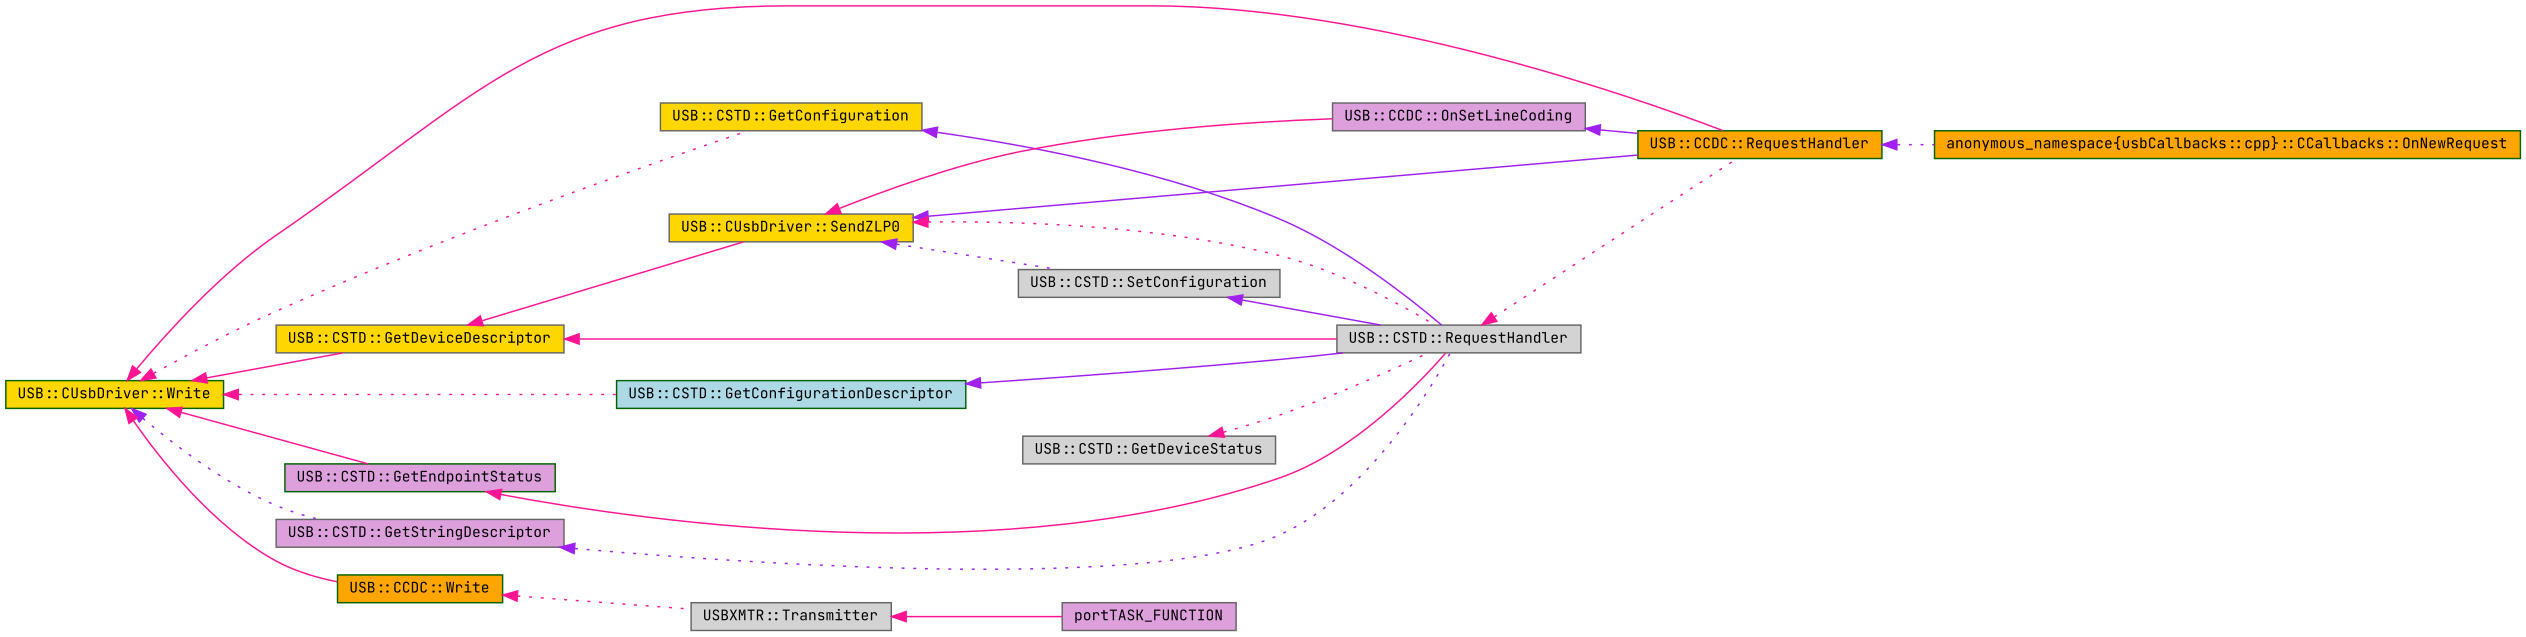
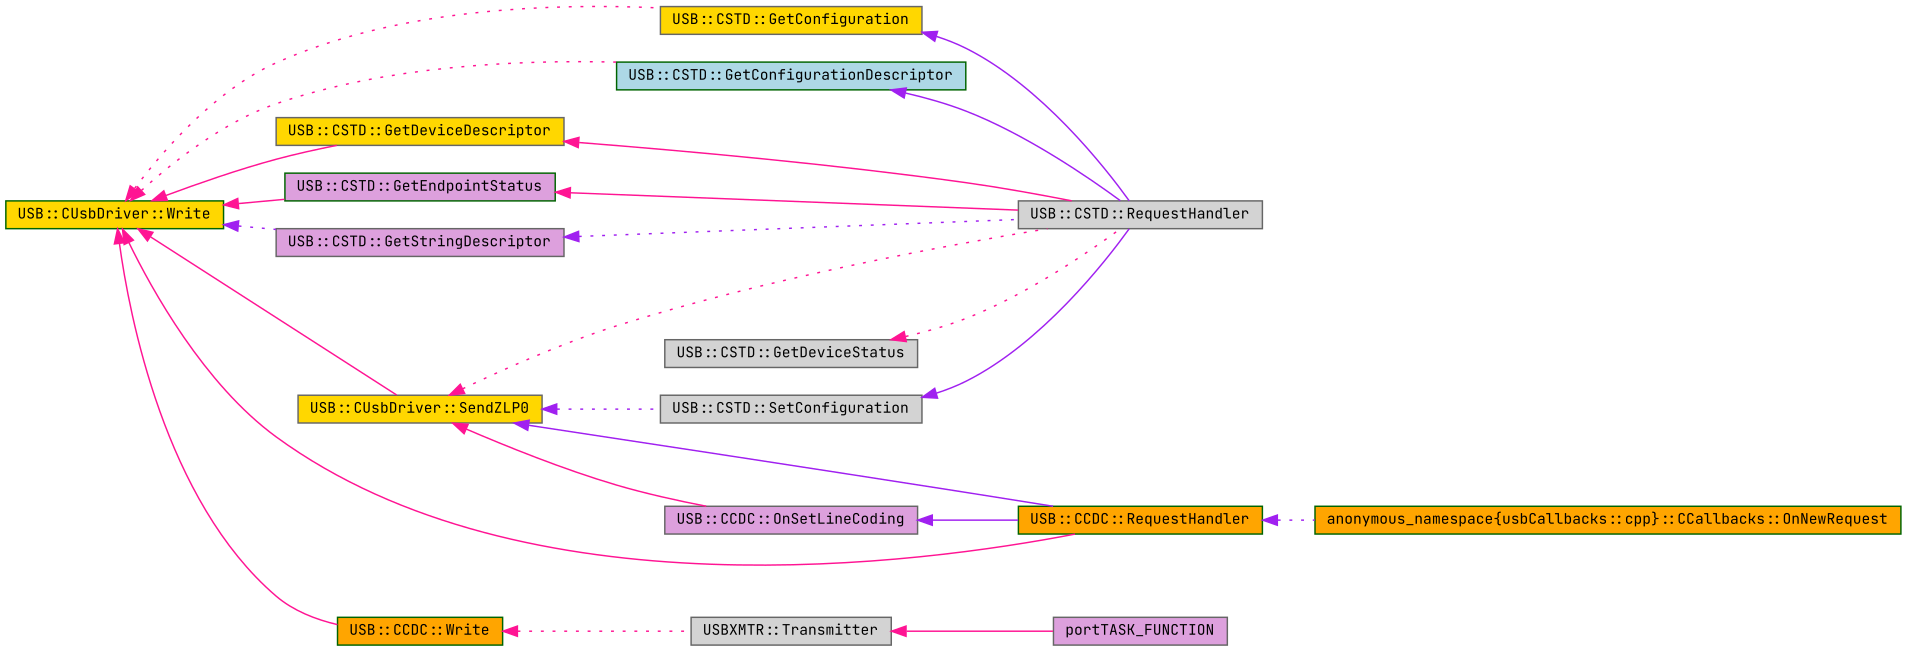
(1616, 238) -> none
(613, 281) -> (274, 316)
